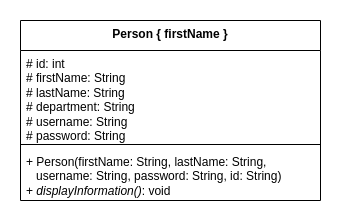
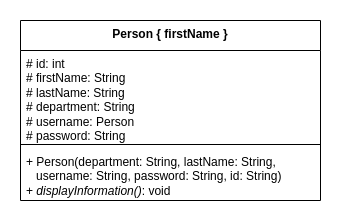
(87, 101) -> (87, 101)
(166, 177) -> (166, 177)
